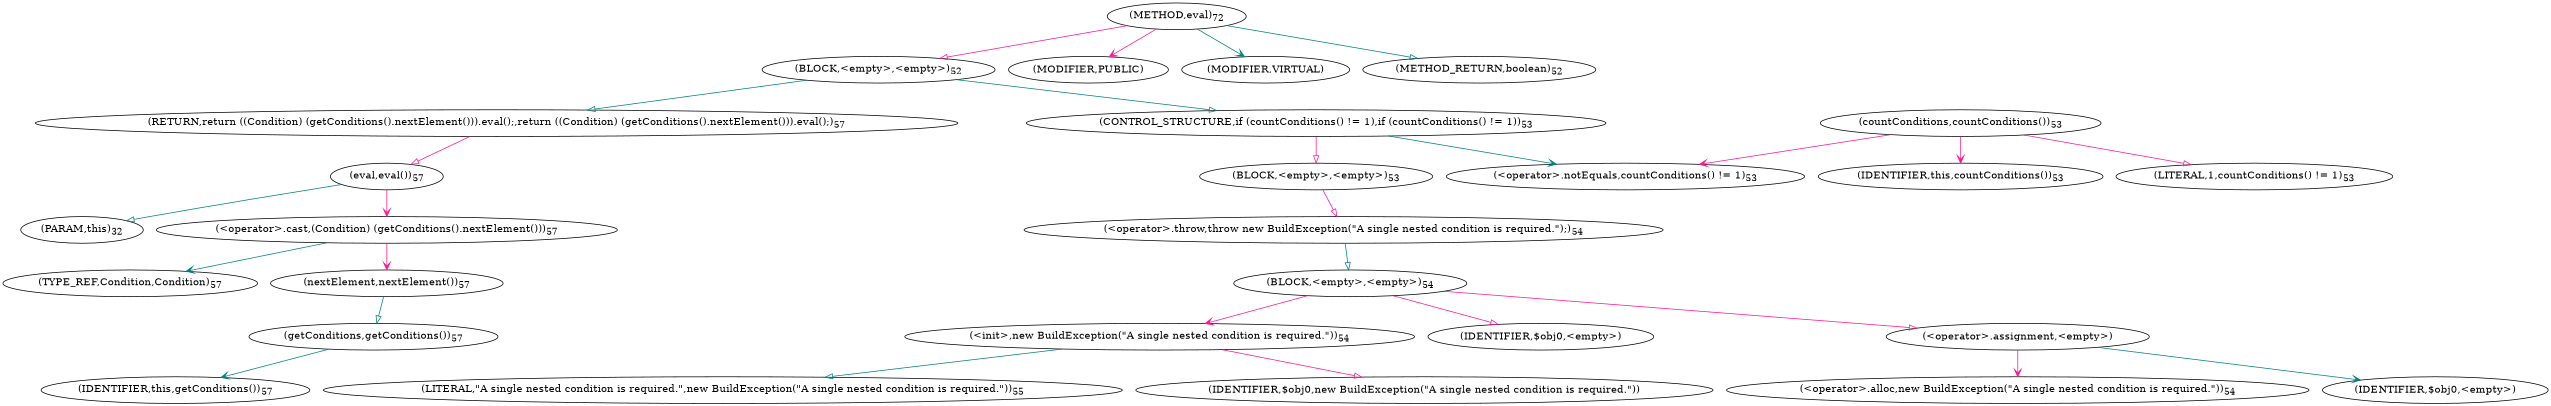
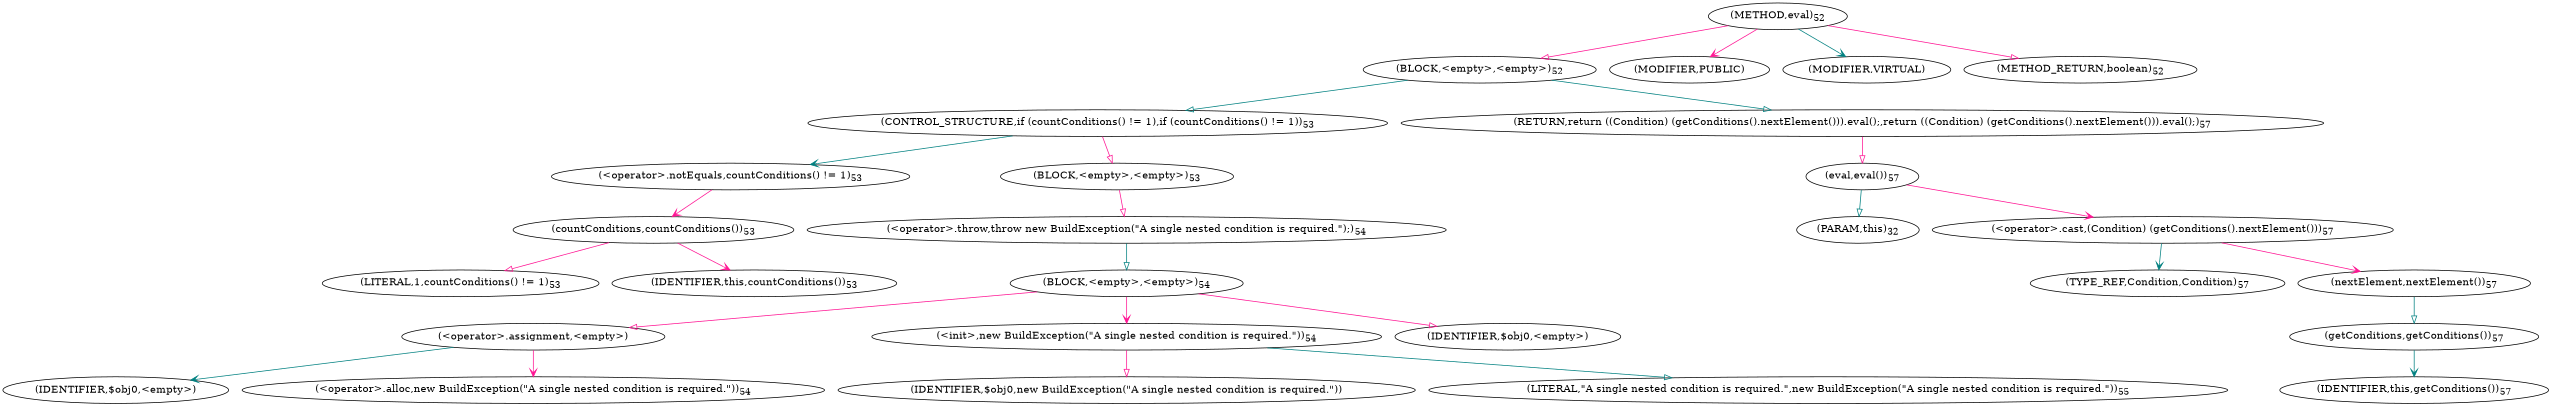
(1218, 15) -> (1819, 15)
(1318, 41) -> (1920, 41)
(1799, 149) -> (695, 201)
